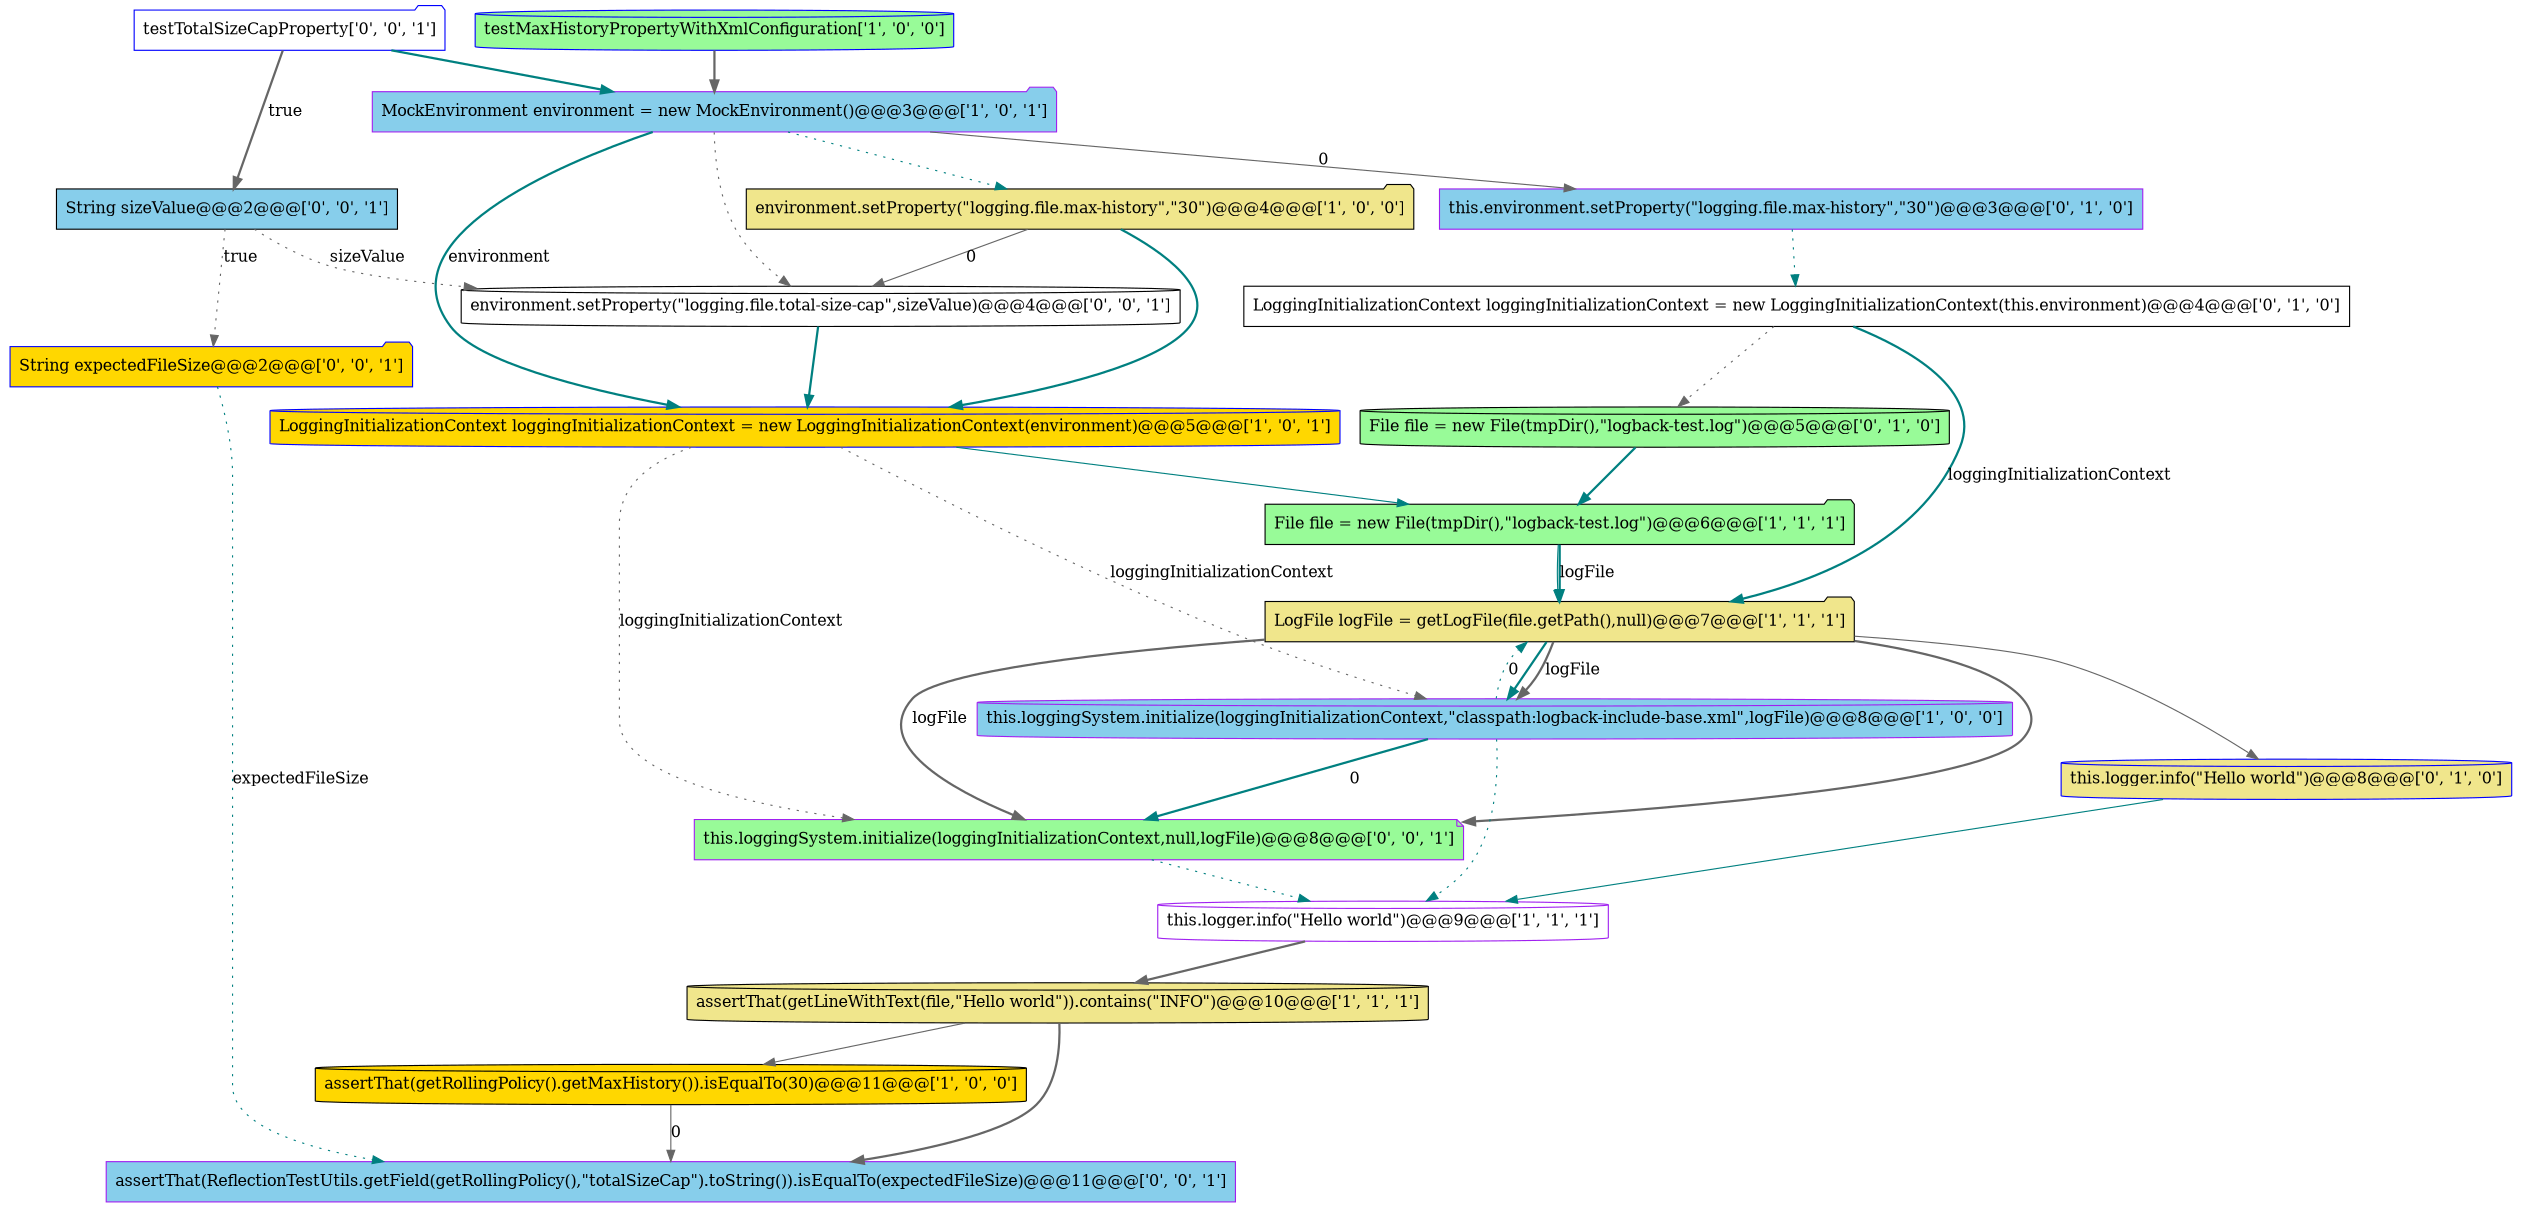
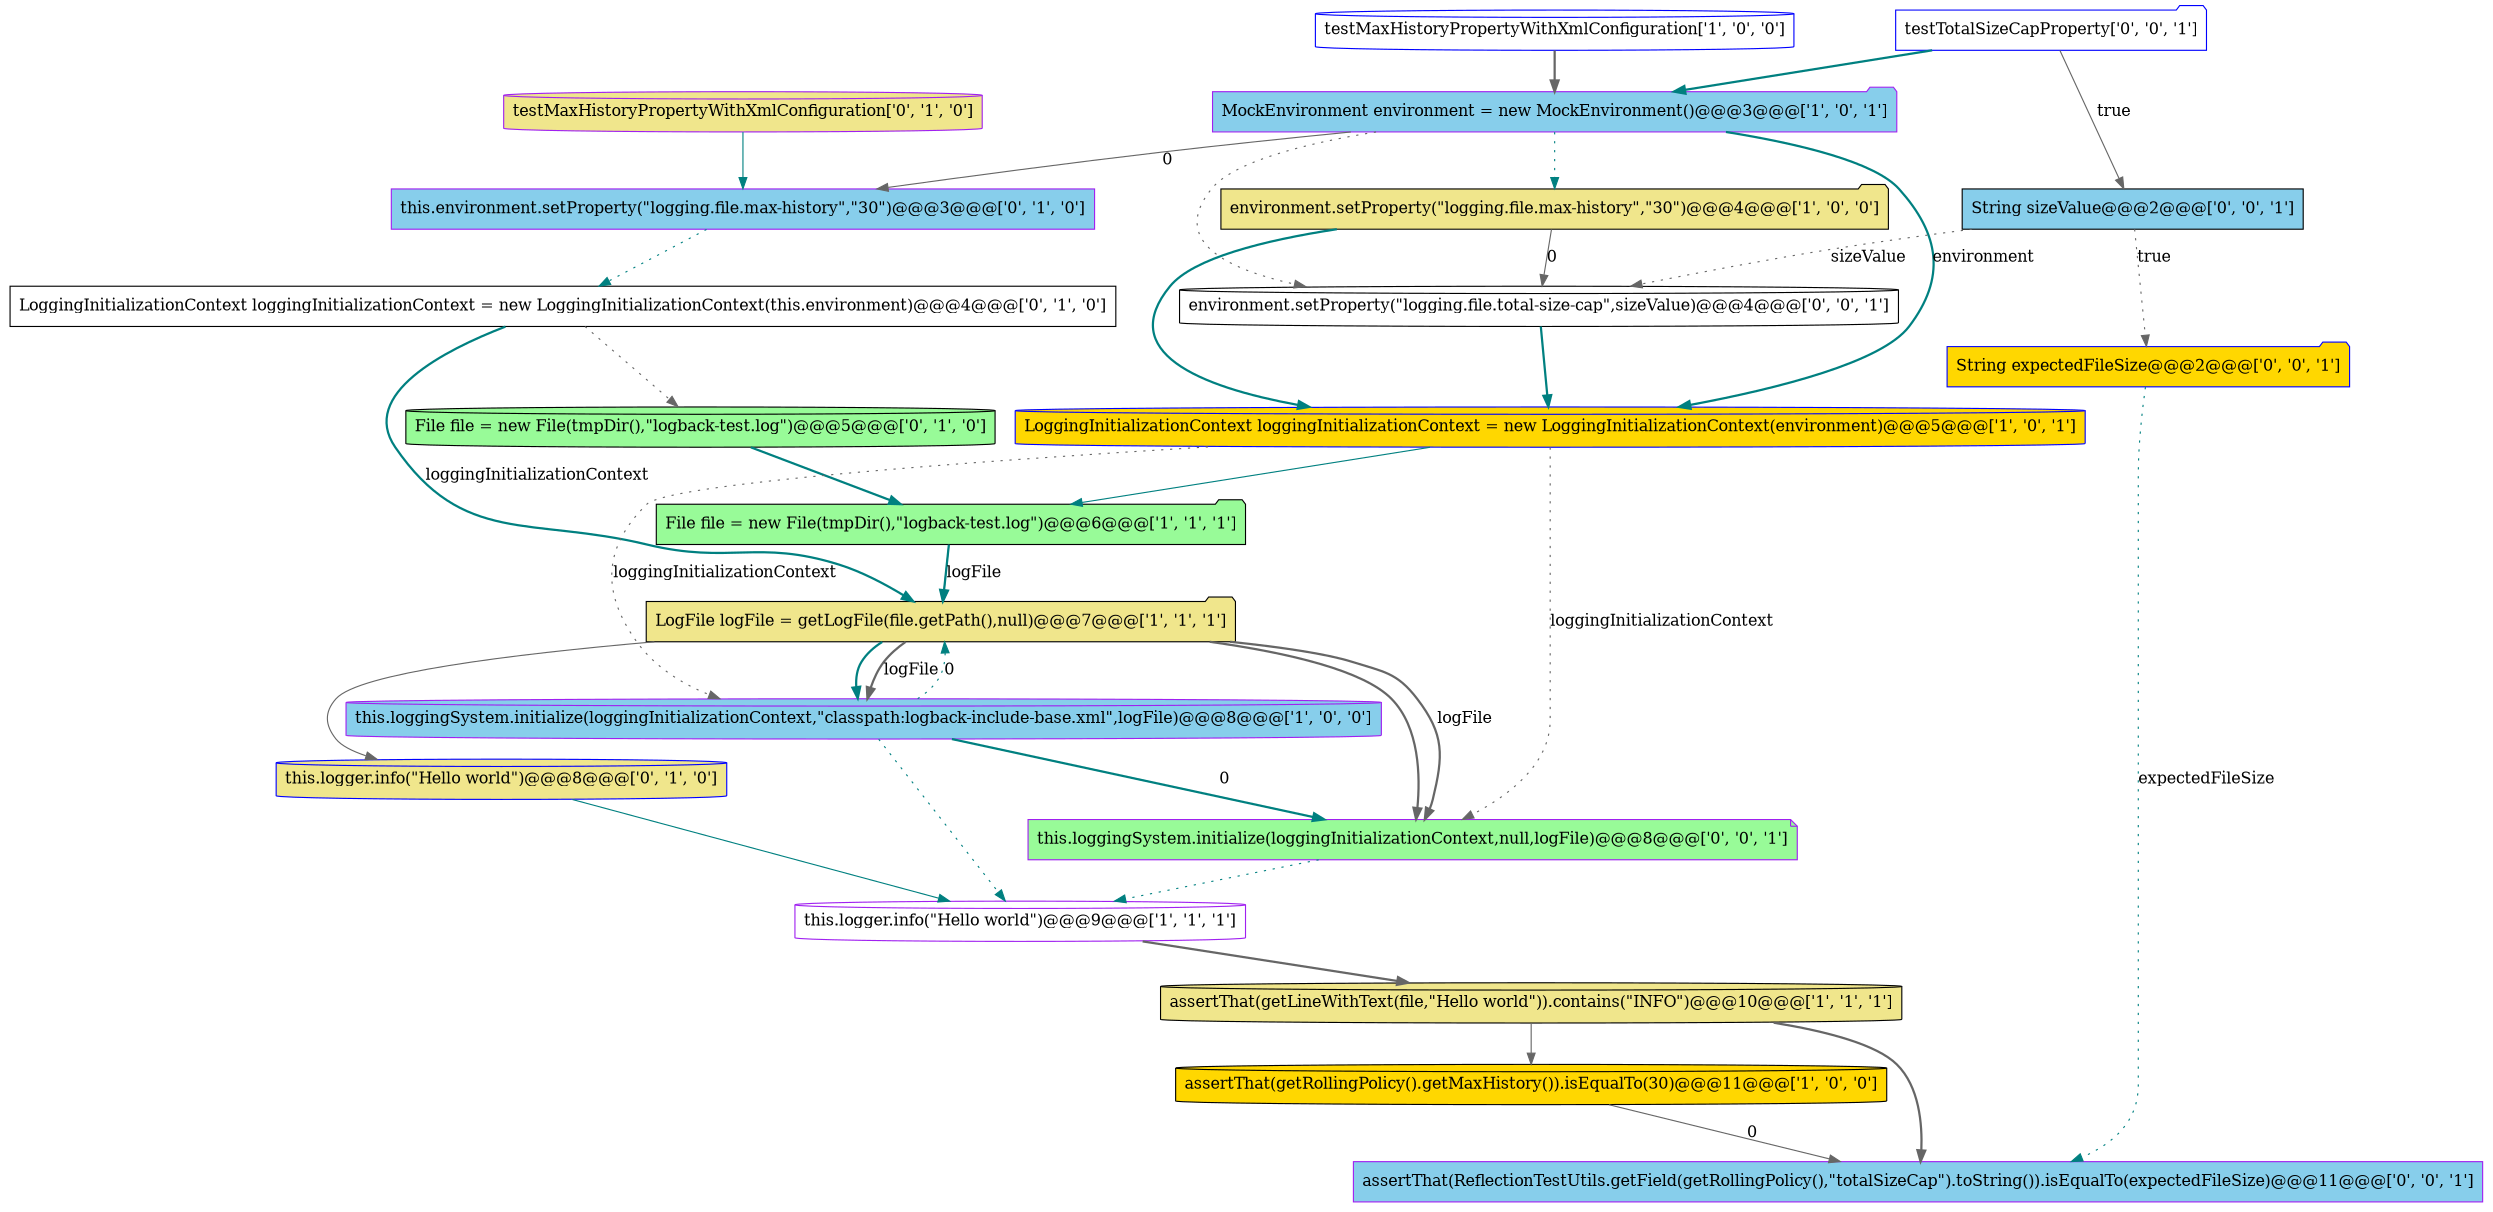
(714, 30) -> (1555, 30)
none -> (743, 112)
(260, 114) -> (2089, 114)
